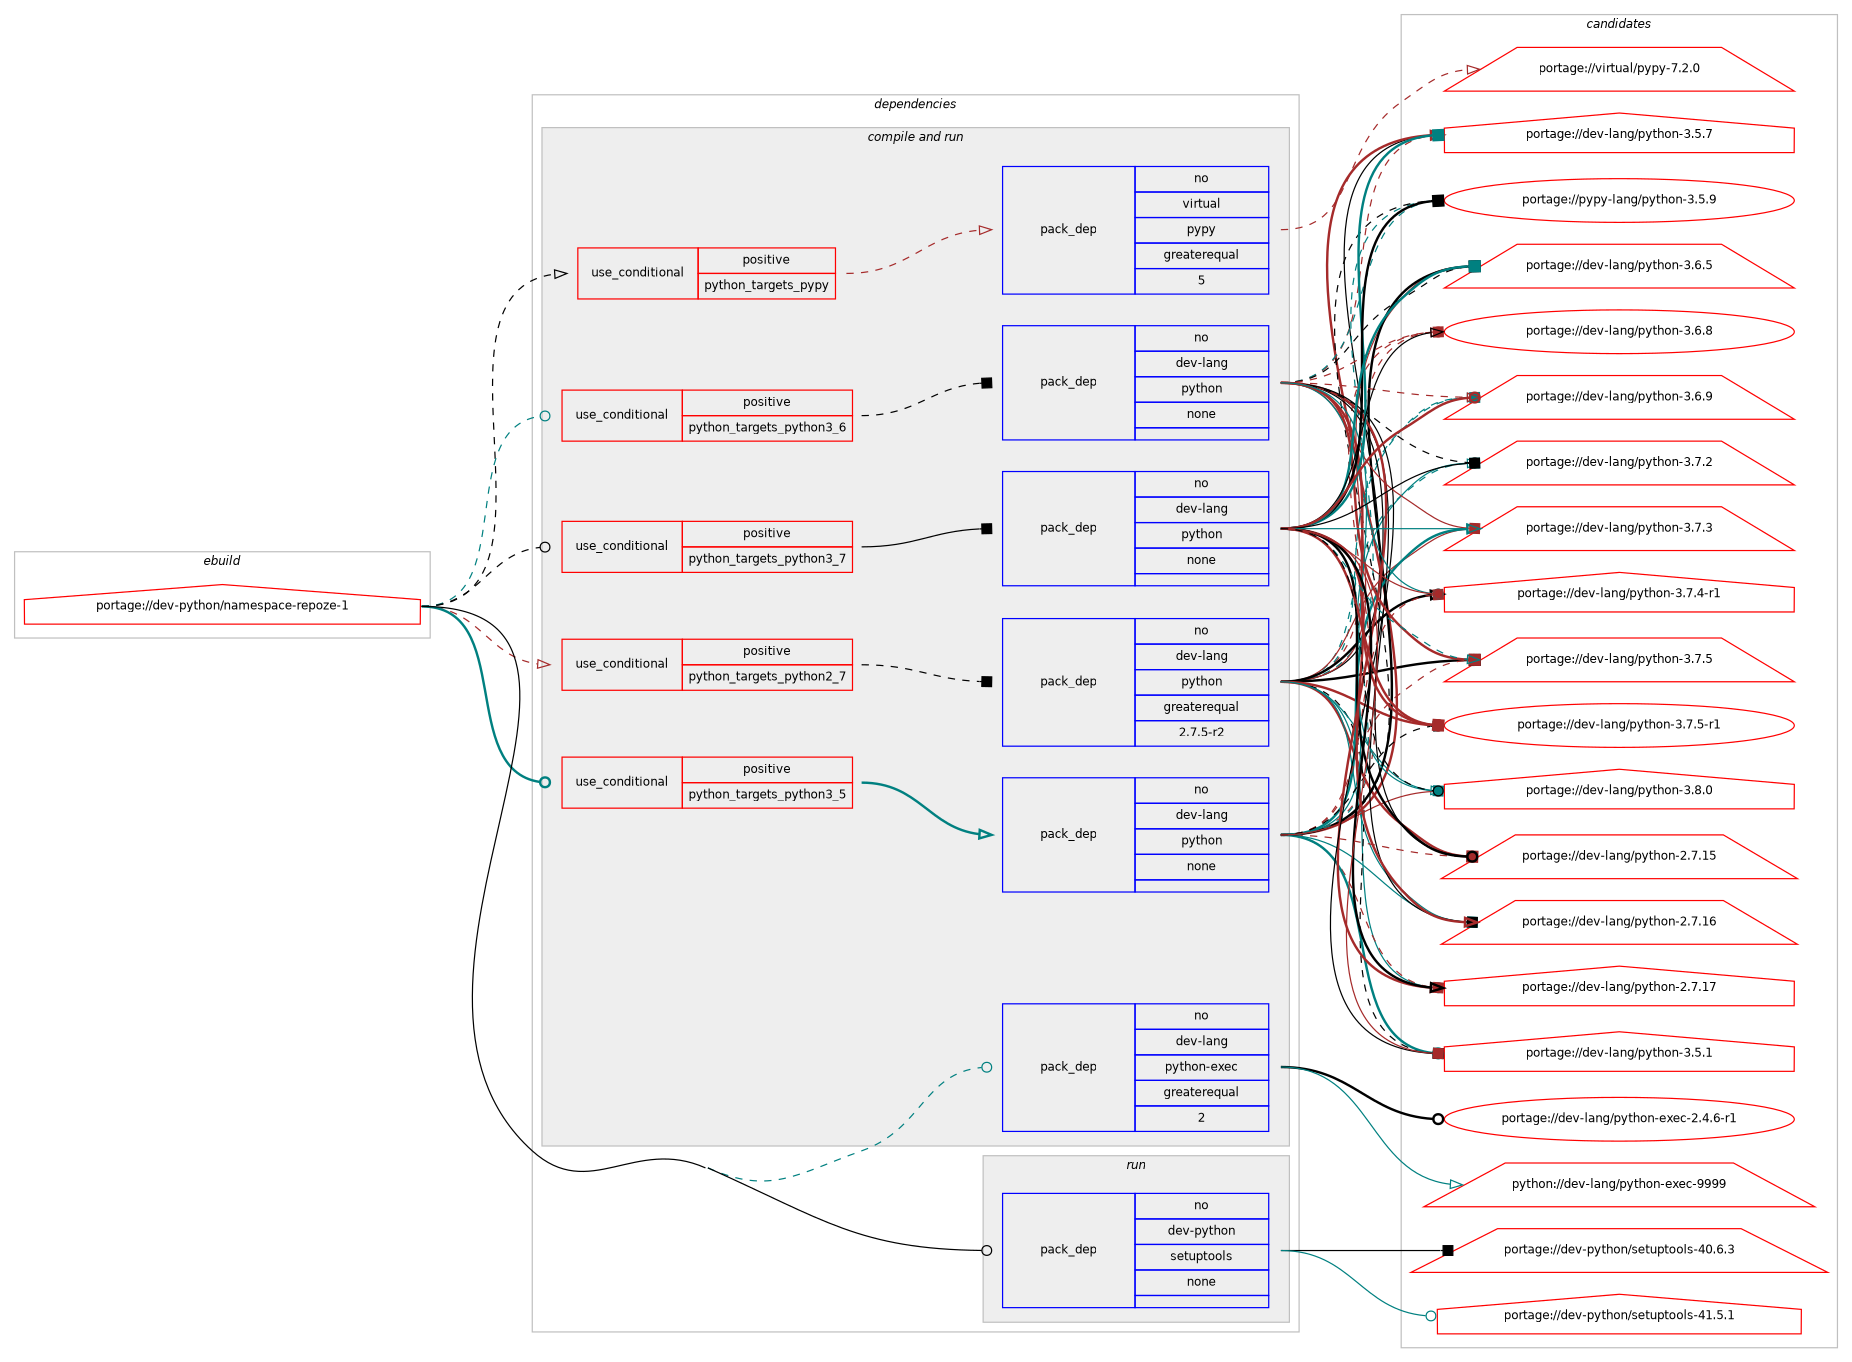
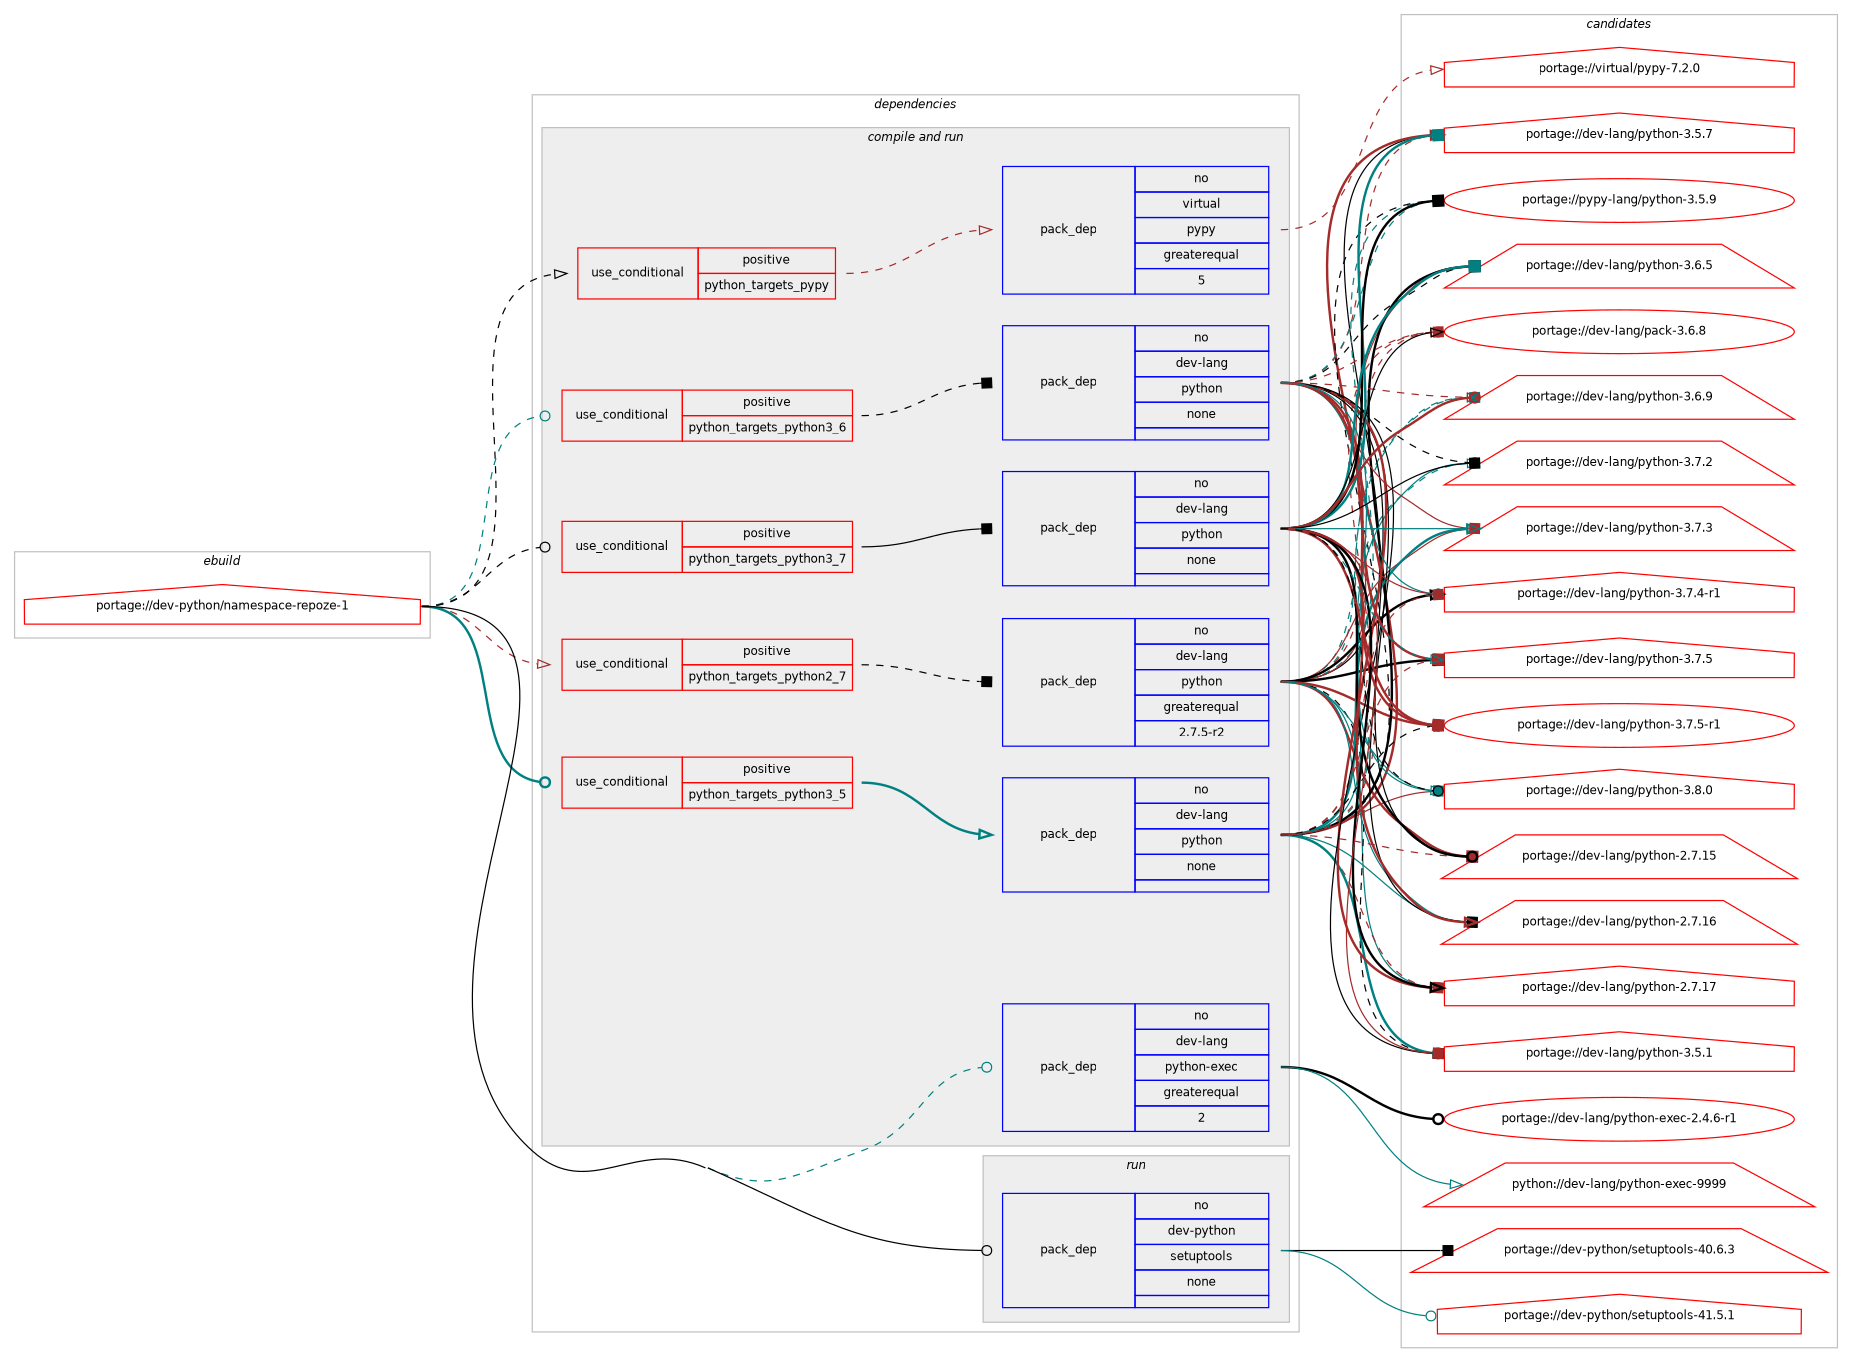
(1619, 69) -> (1619, 69)
(1619, 332) -> (1619, 332)
(1619, 660) -> (1619, 660)
